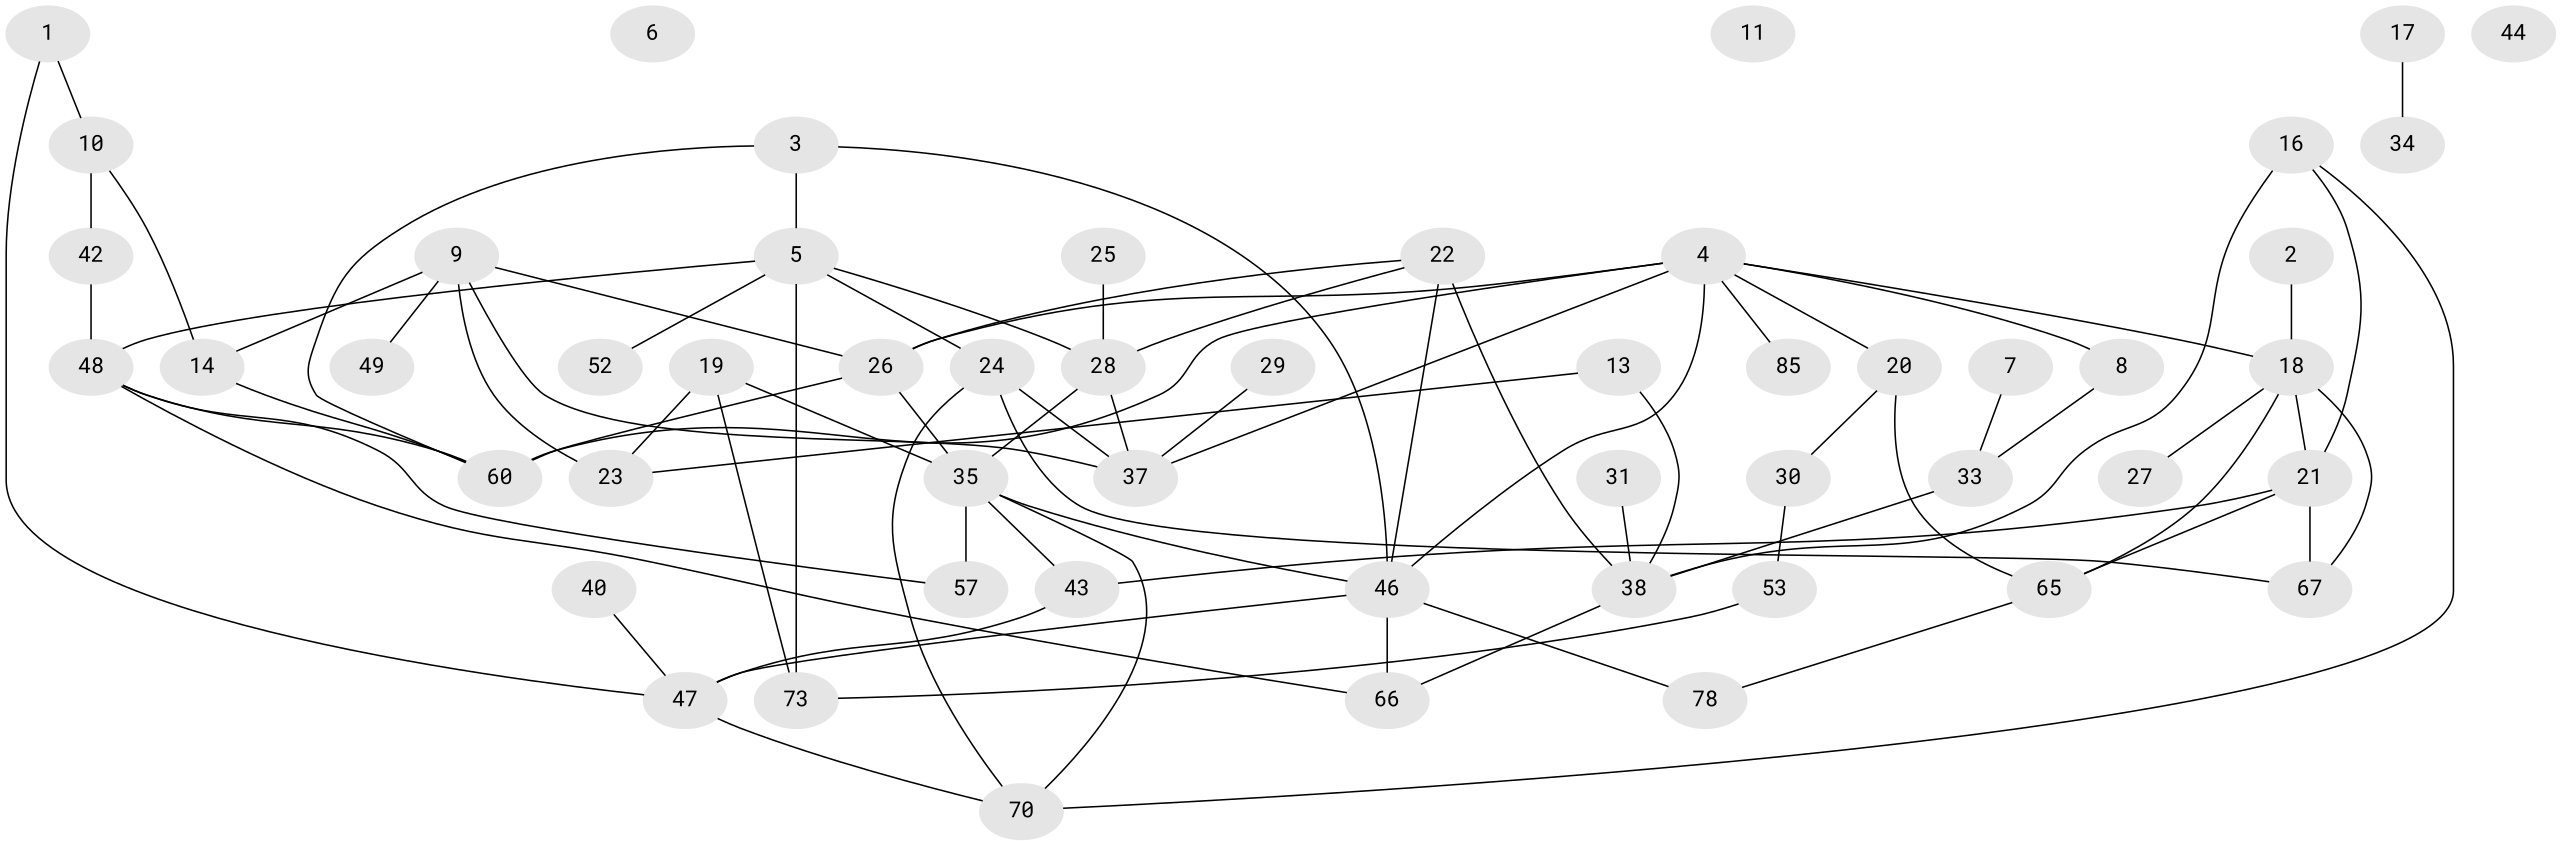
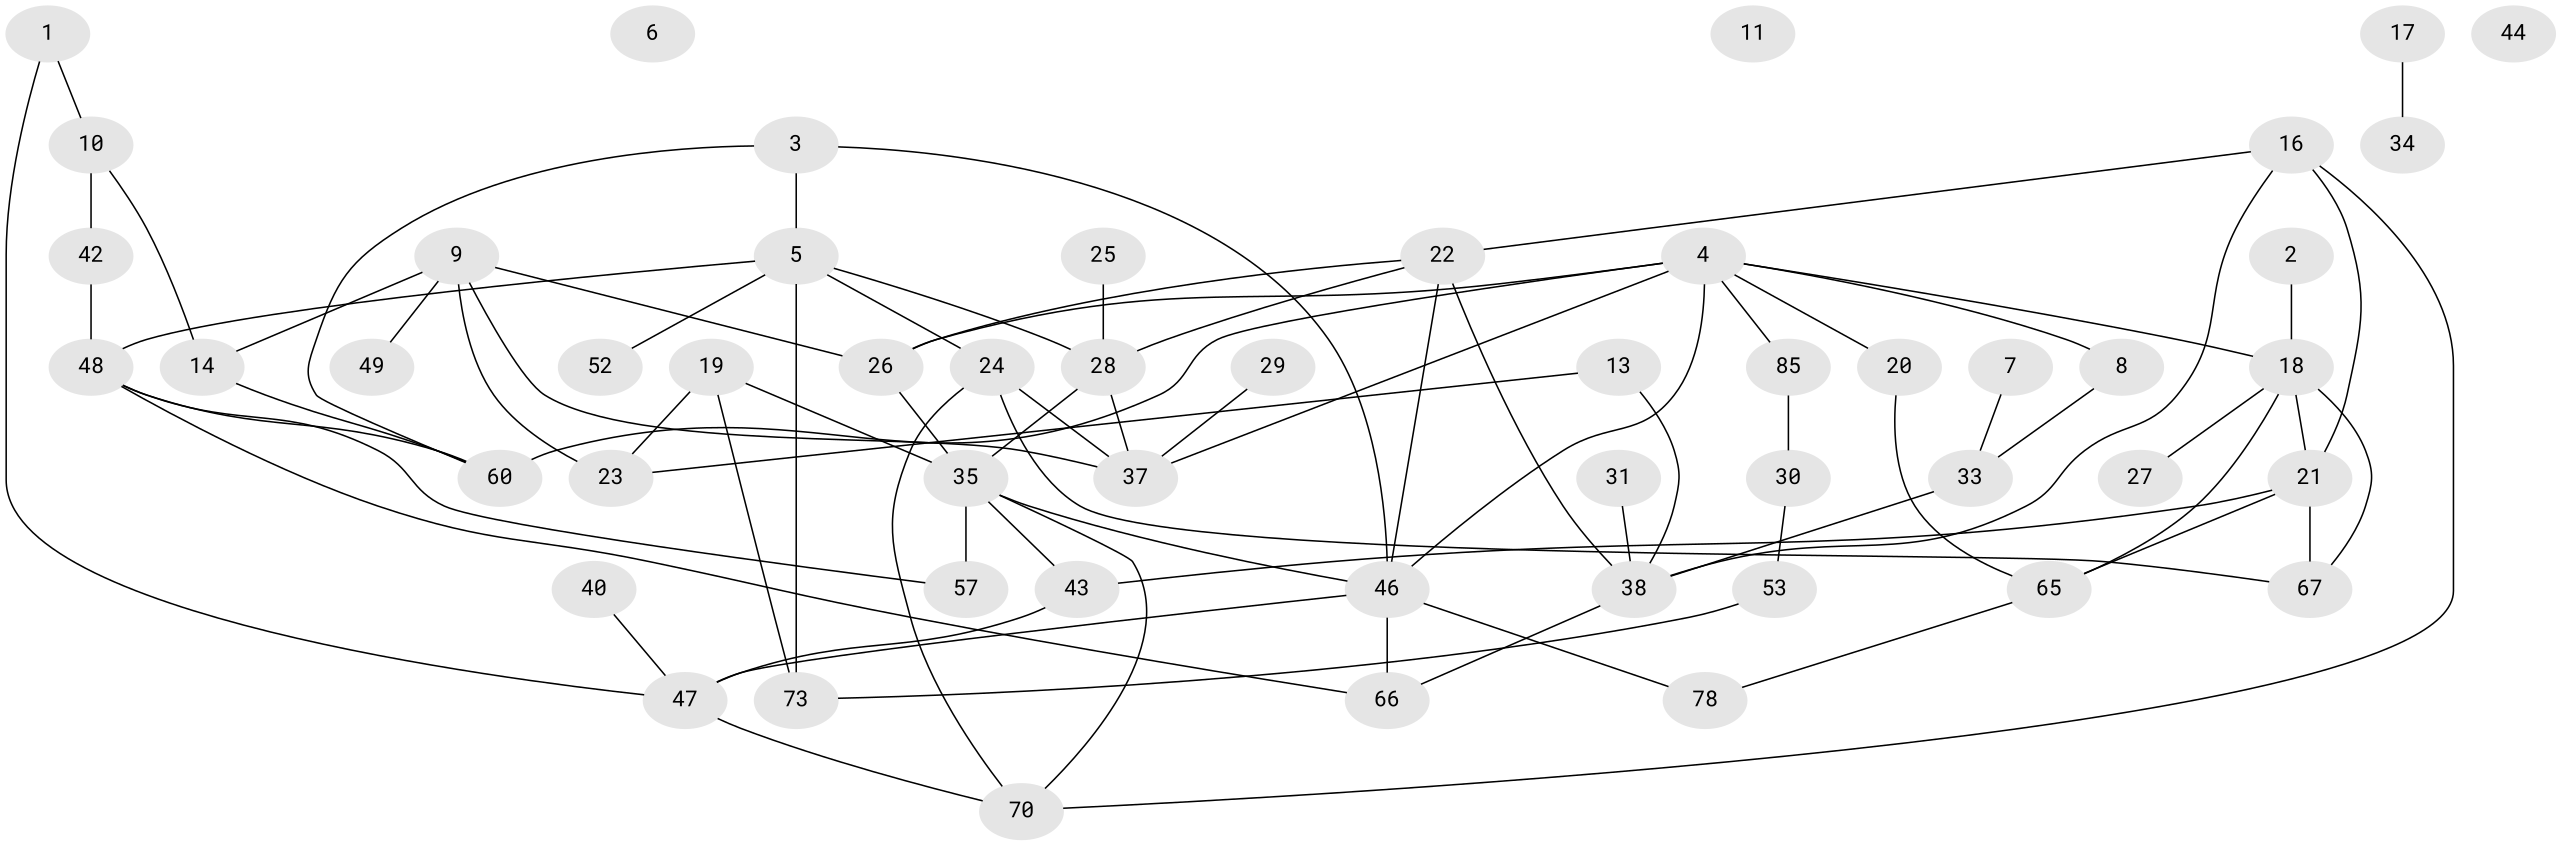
none -> (1867, 200)
(686, 416) -> none
(1844, 423) -> (1788, 423)
